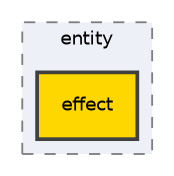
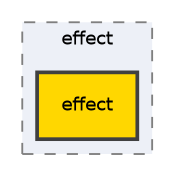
(87, 40) -> (87, 40)
